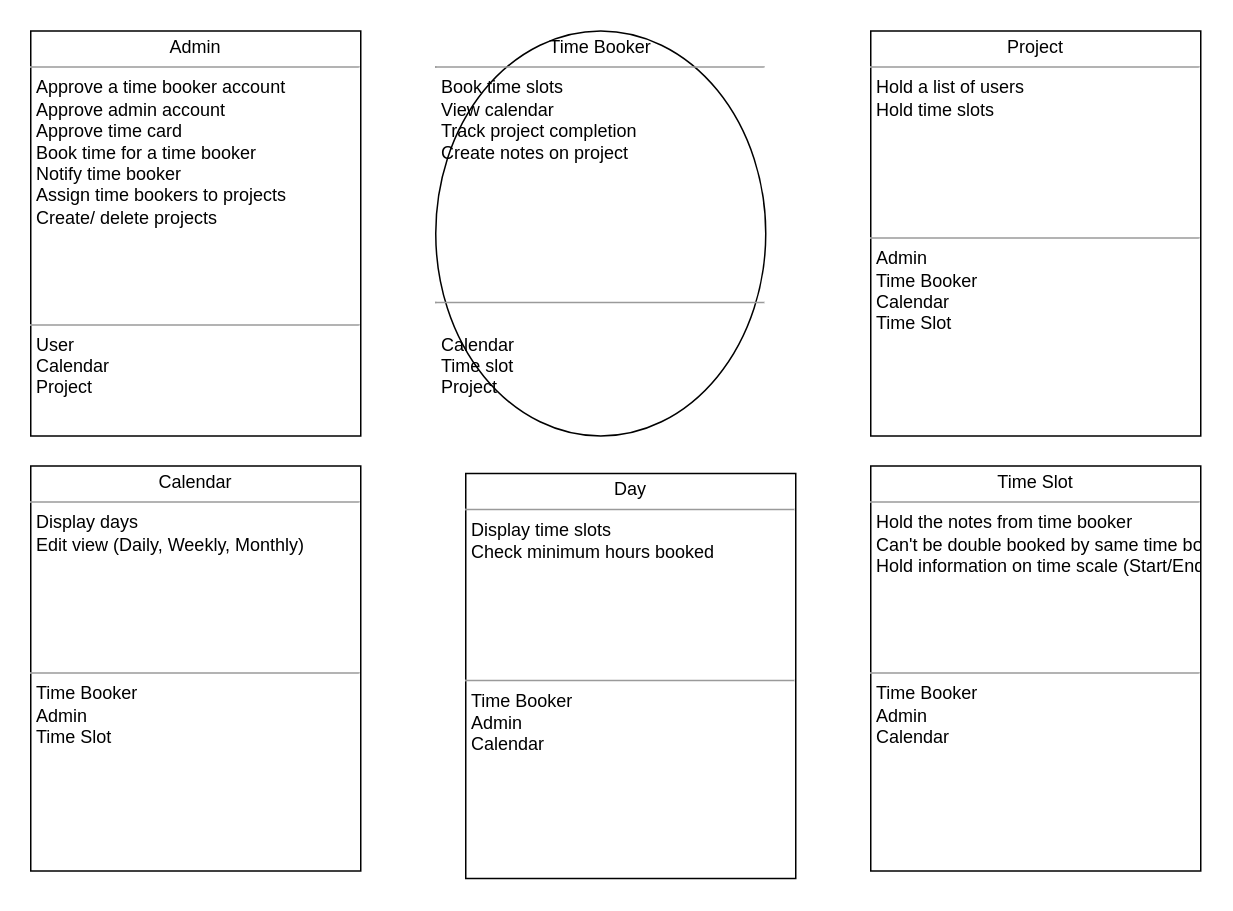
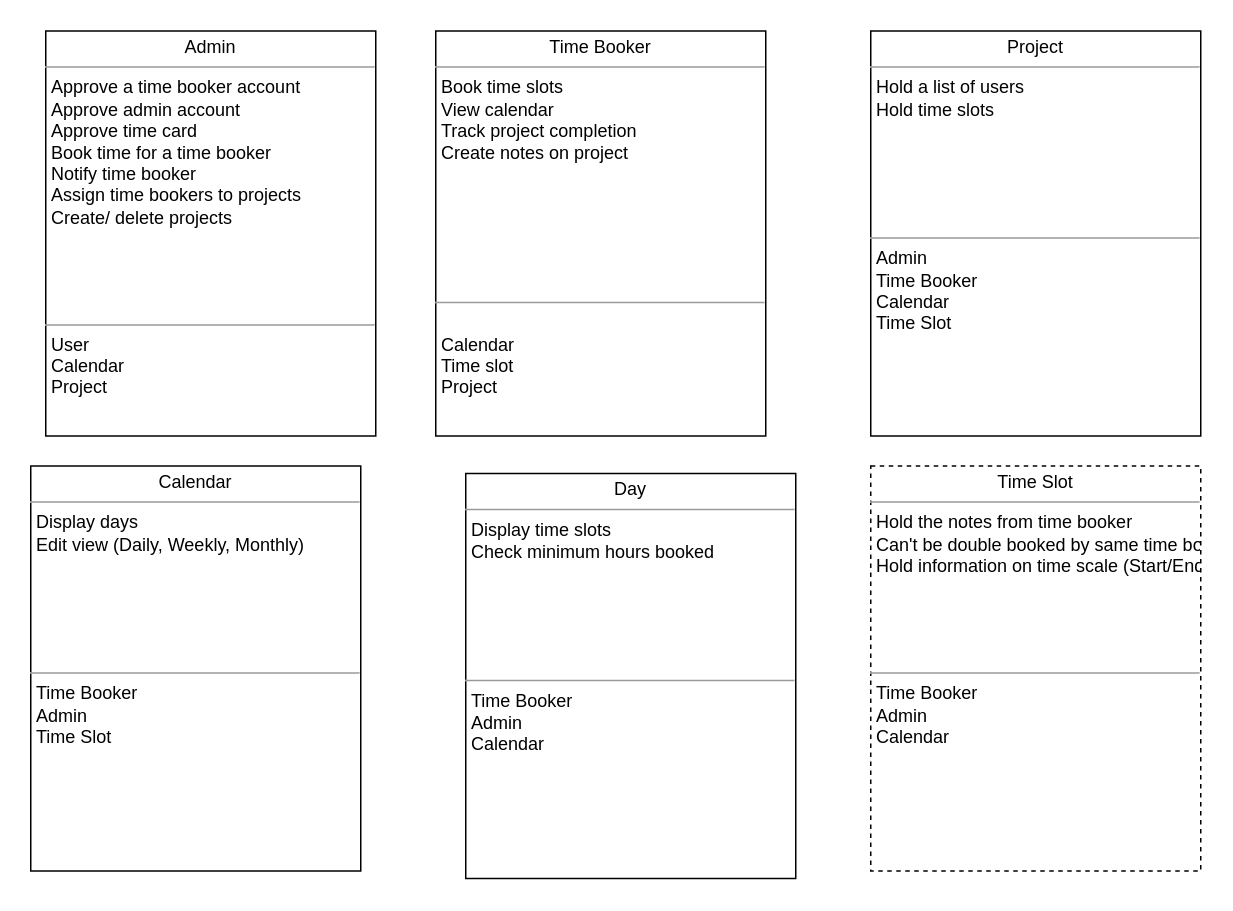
(196, 233) -> (211, 233)
(601, 233) -> (601, 233)
(1036, 668) -> (1036, 668)
